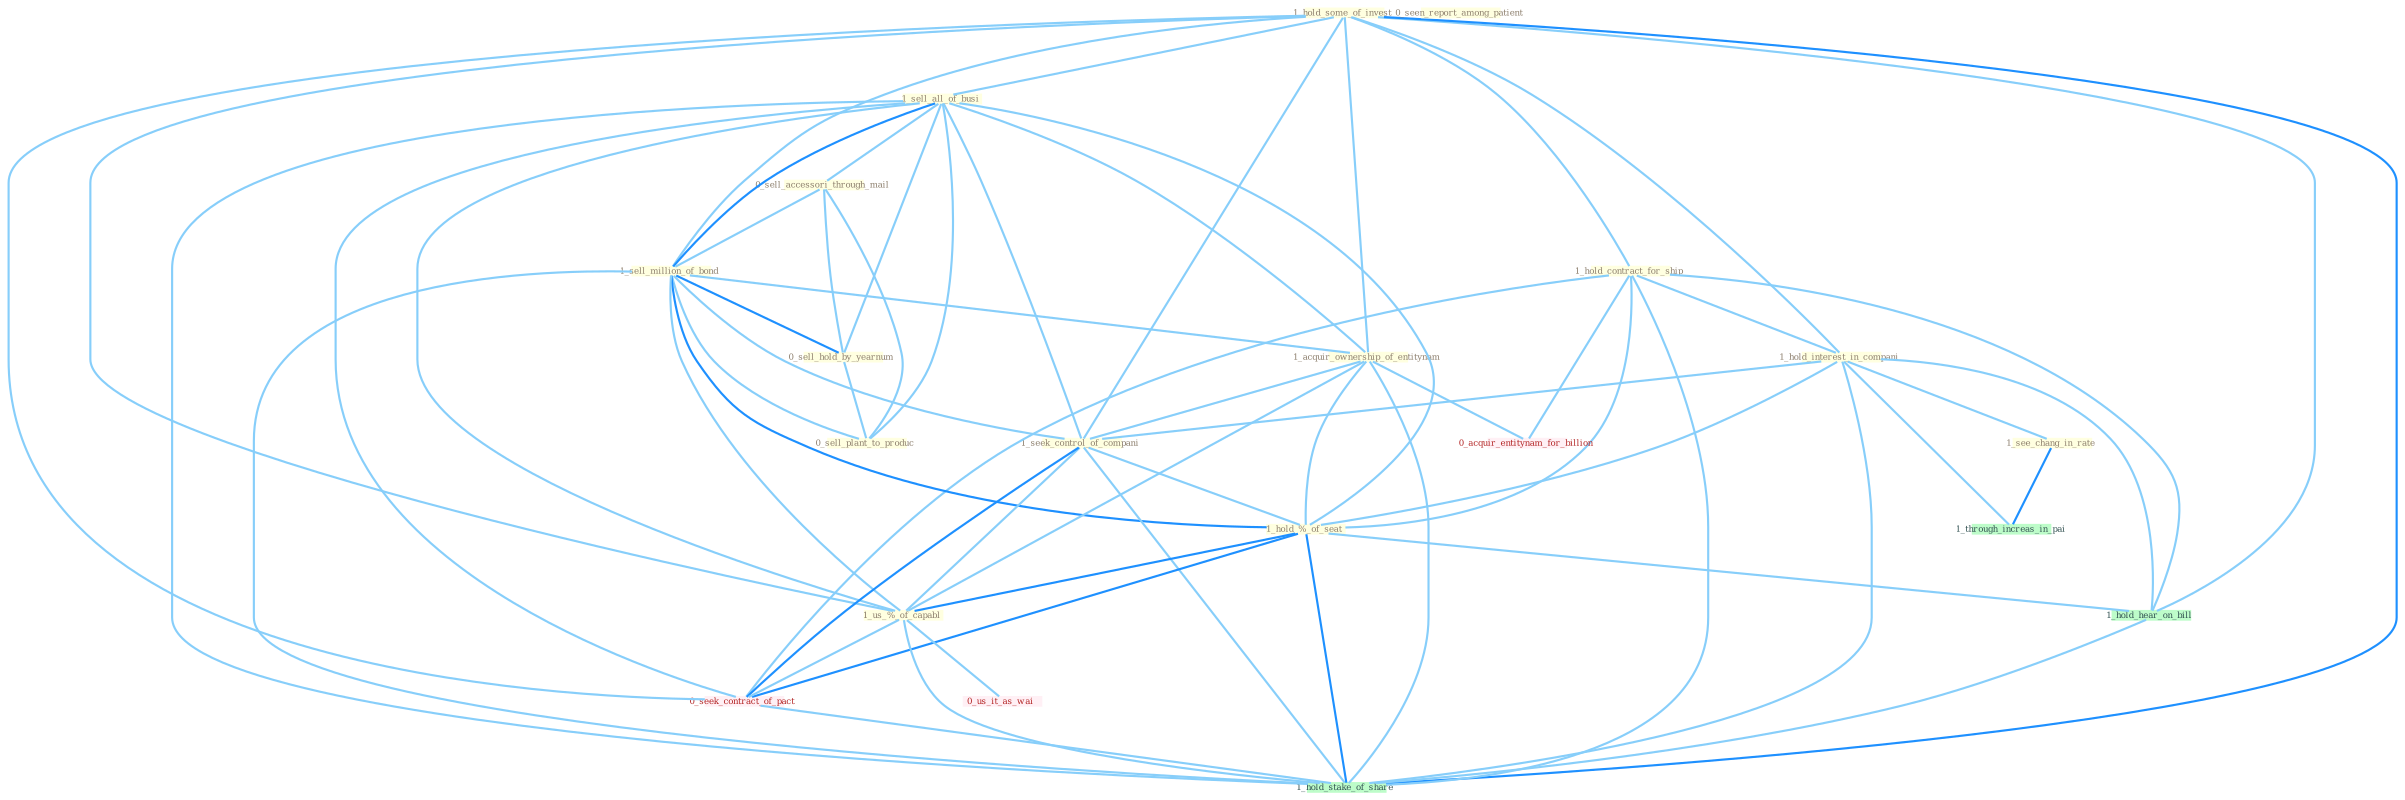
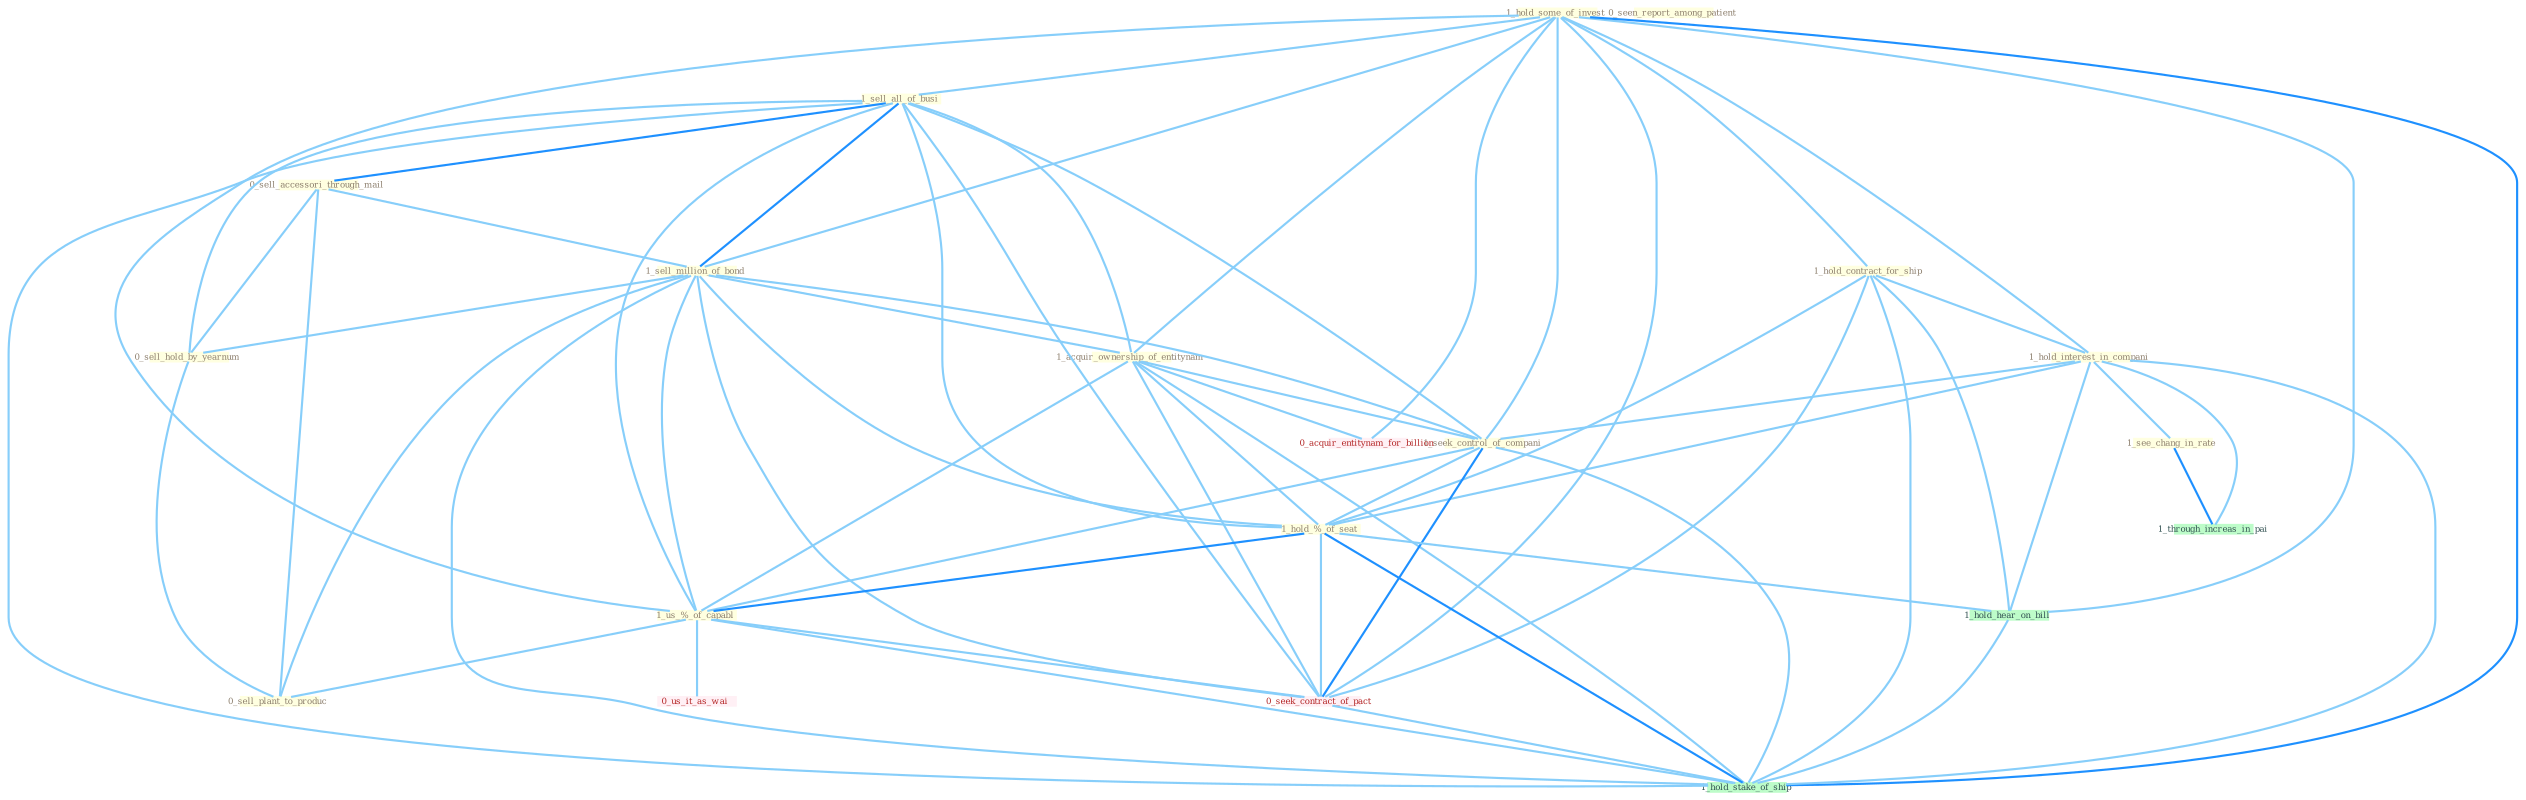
(883, 142) -> (610, 142)
(950, 283) -> (488, 658)
(757, 314) -> (443, 314)
(1579, 357) -> (1476, 235)
(919, 484) -> (977, 472)
none -> (1245, 562)
none -> (902, 614)
(1025, 615) -> (1321, 615)
(1347, 787) -> (1747, 787)
